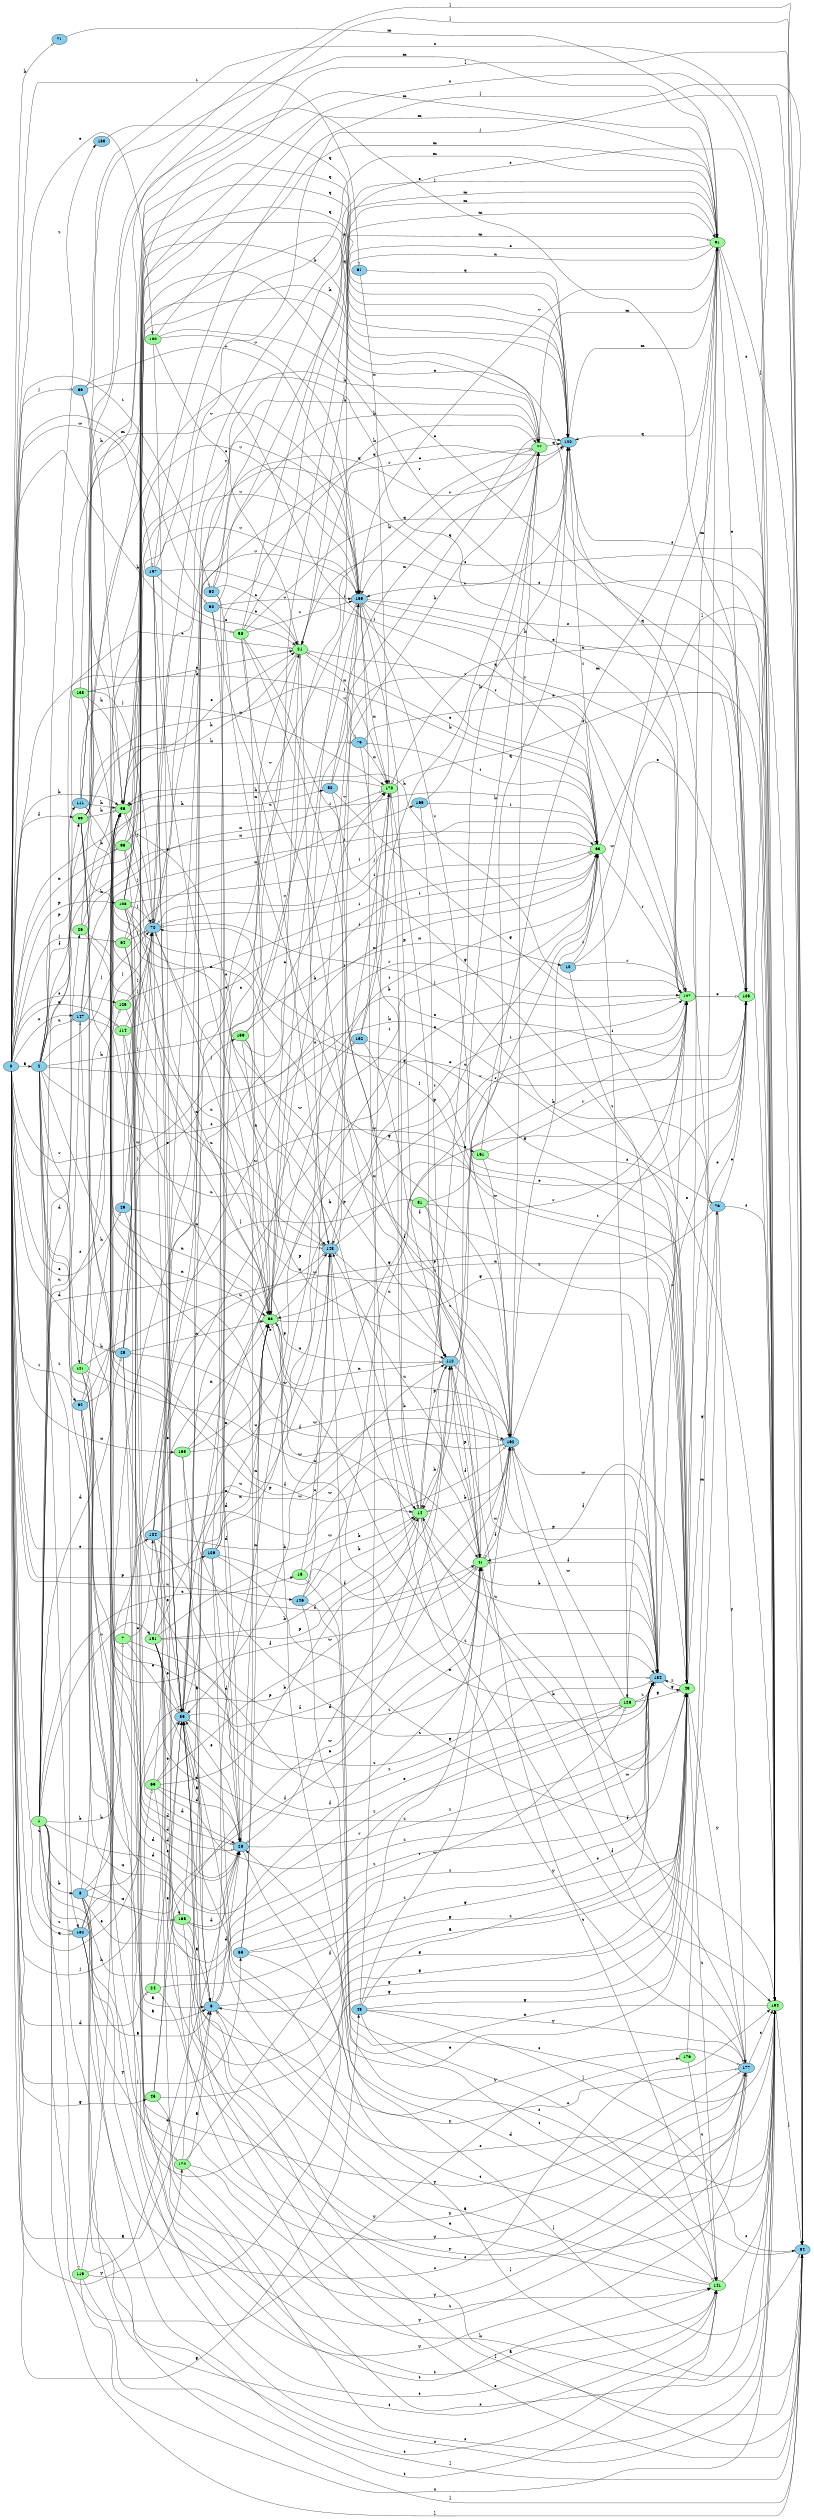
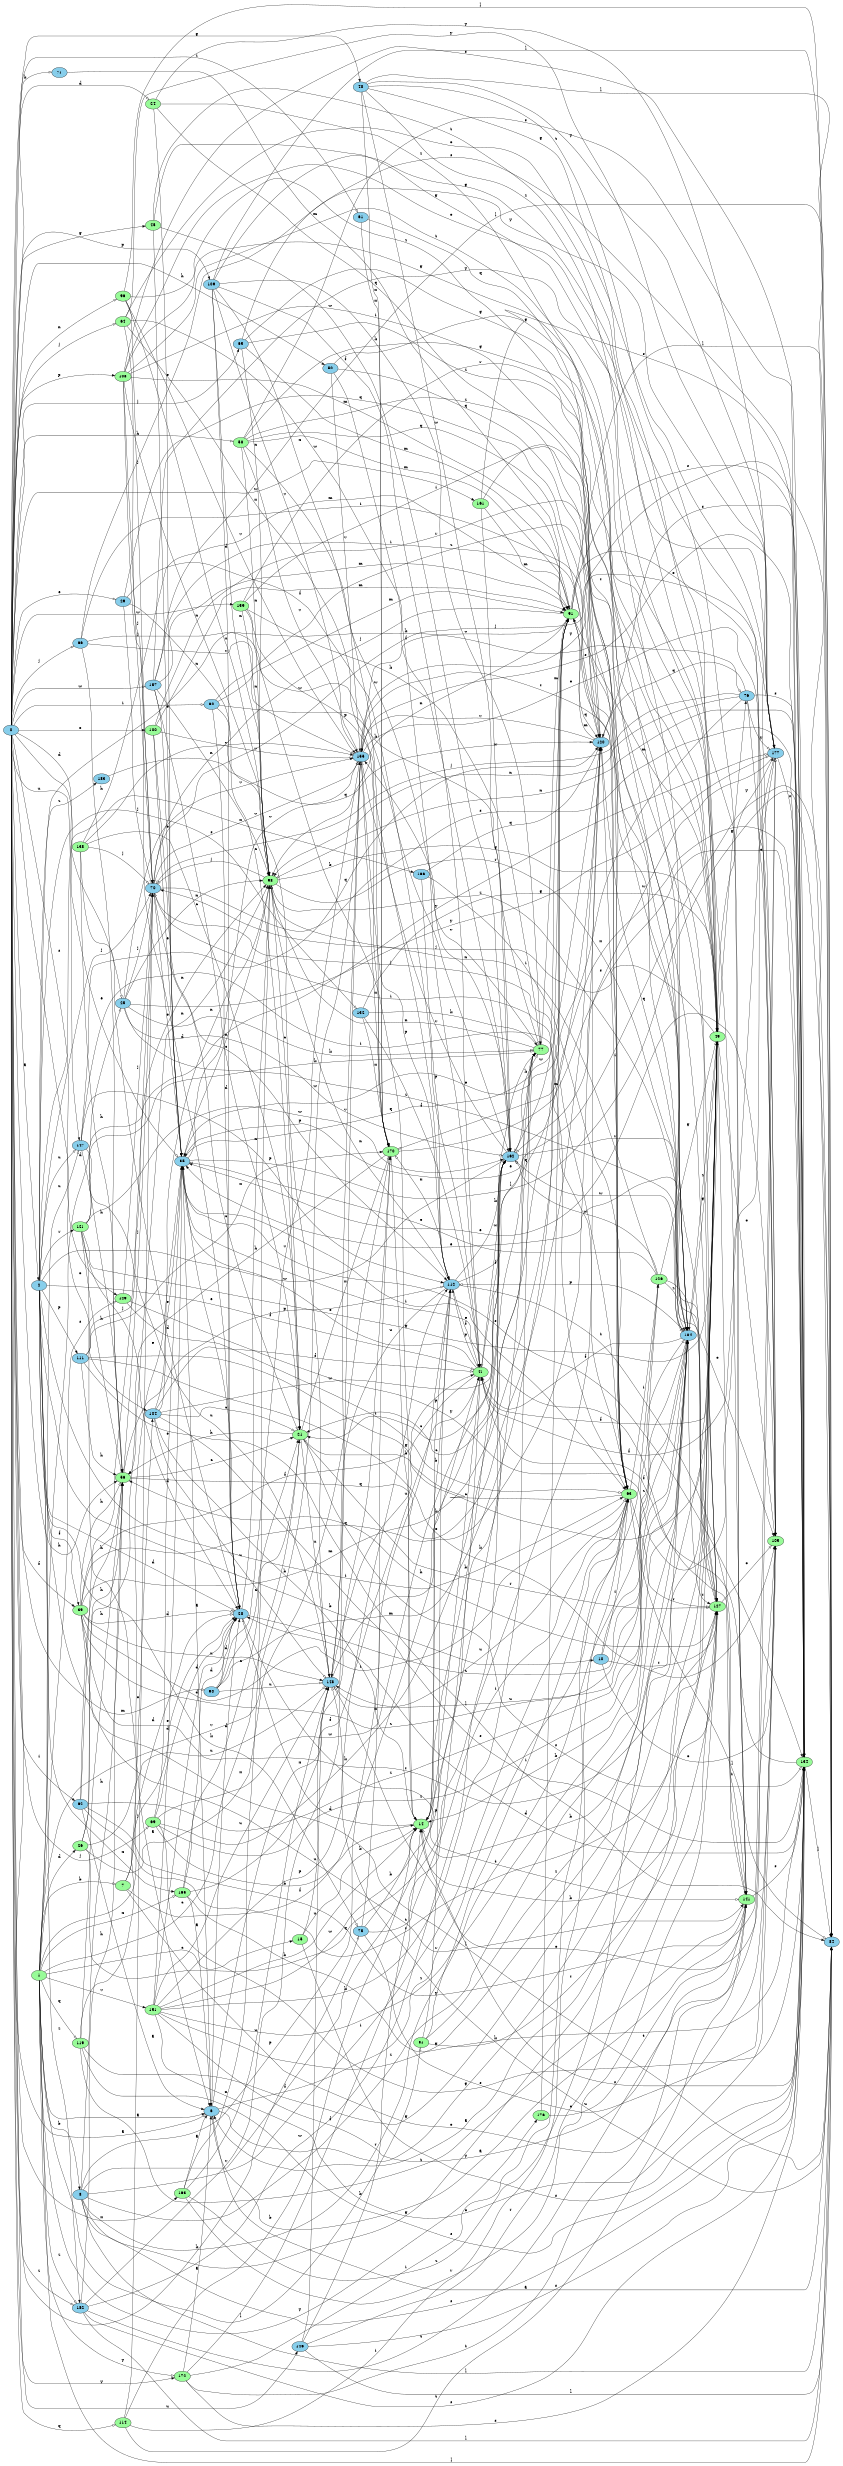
(552, 445) -> (652, 1039)
(148, 497) -> (191, 749)
(358, 1731) -> (302, 1298)
